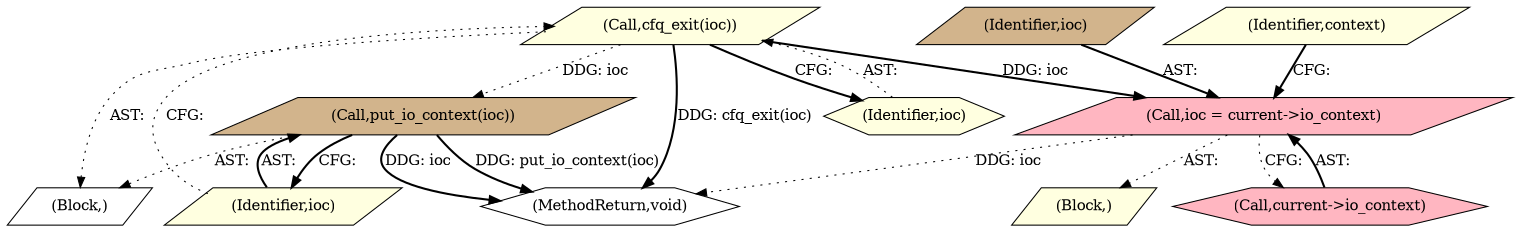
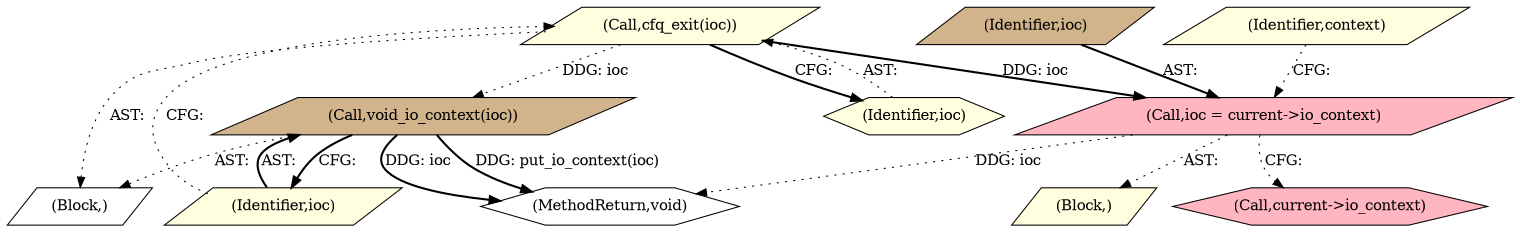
(1293, 66) -> (1293, 66)
(423, 116) -> (423, 116)
(675, 116) -> none
(1313, 163) -> none
